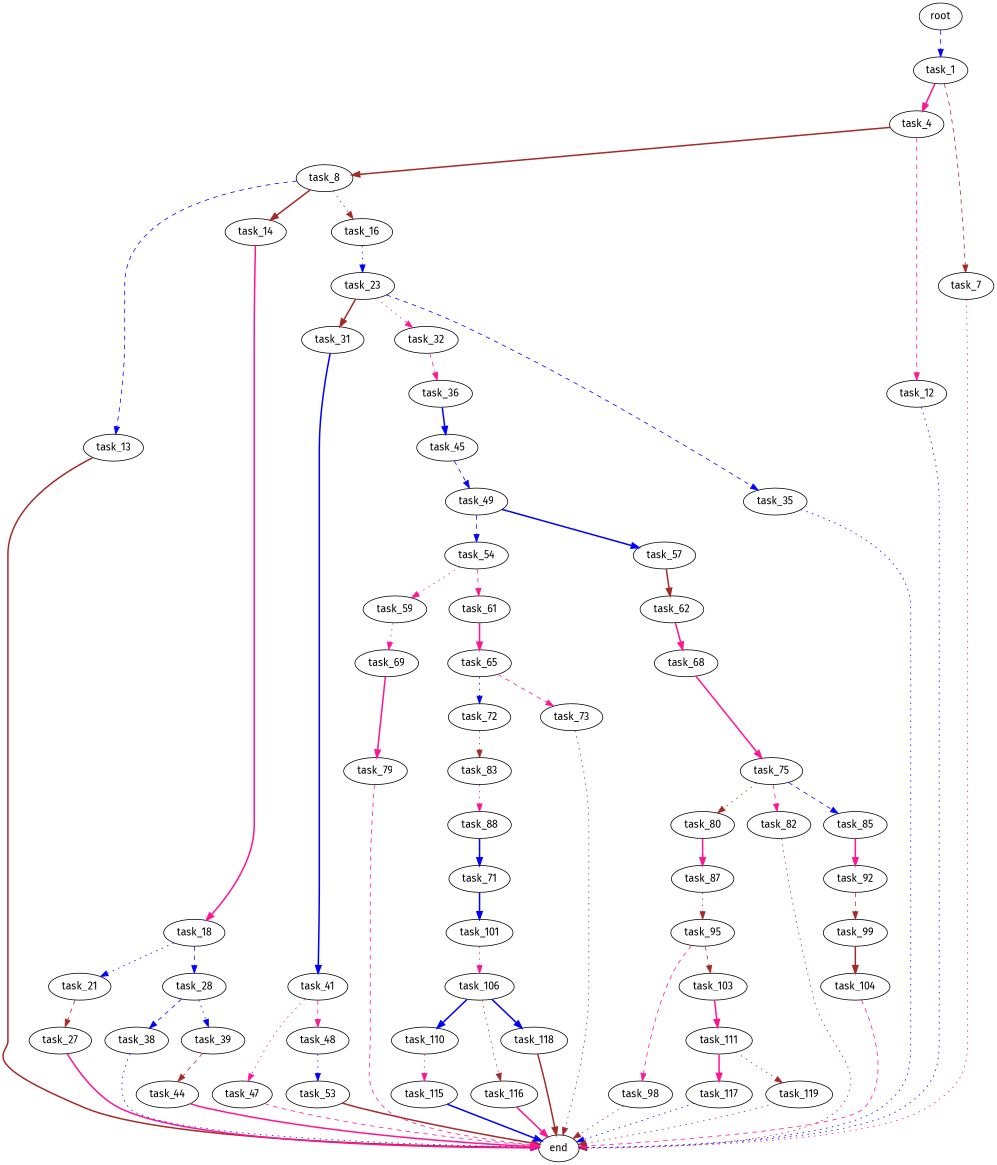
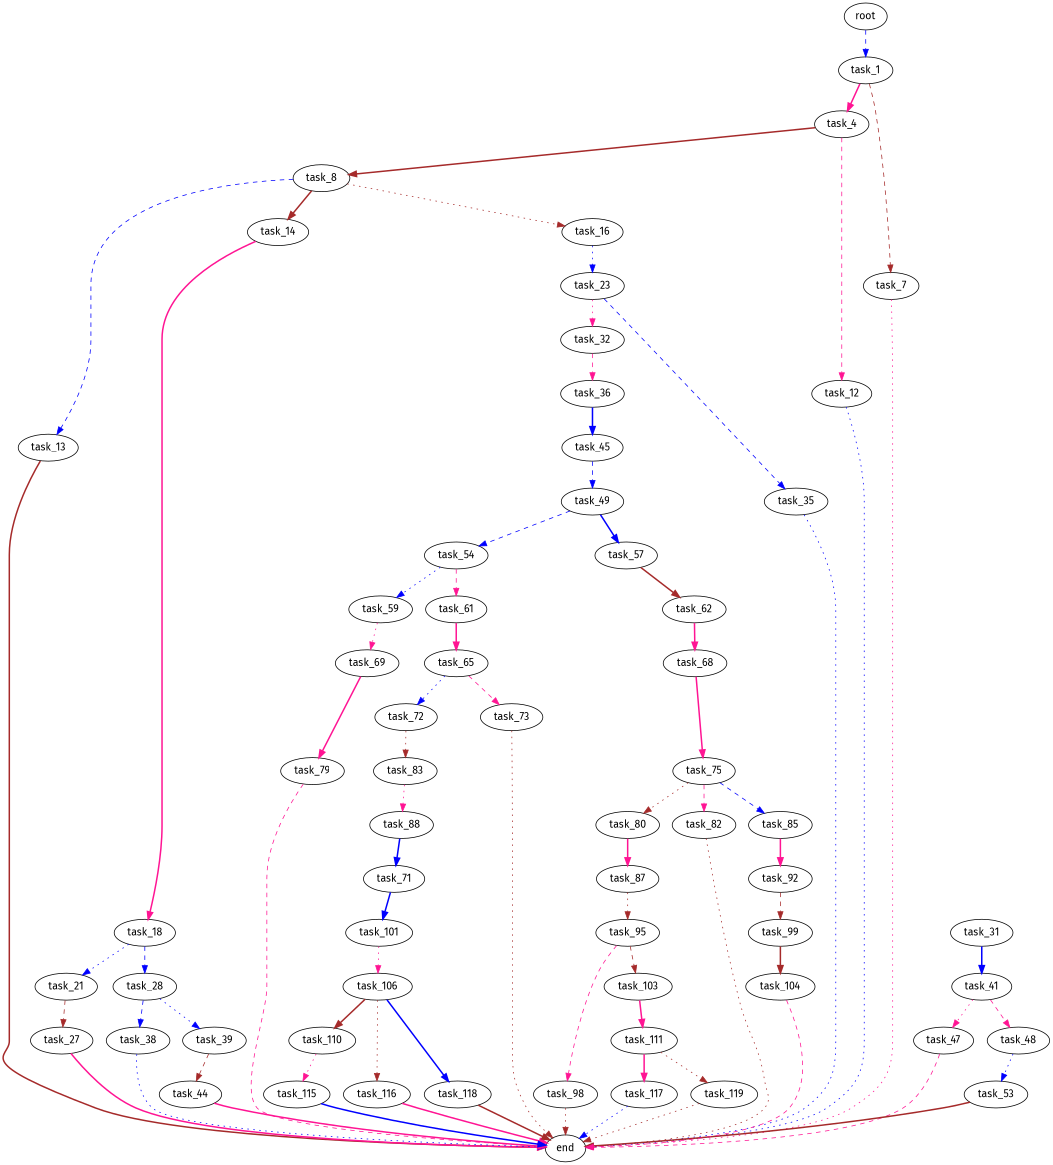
(350, 309) -> none
(439, 580) -> (422, 580)
(455, 1011) -> (353, 1011)
